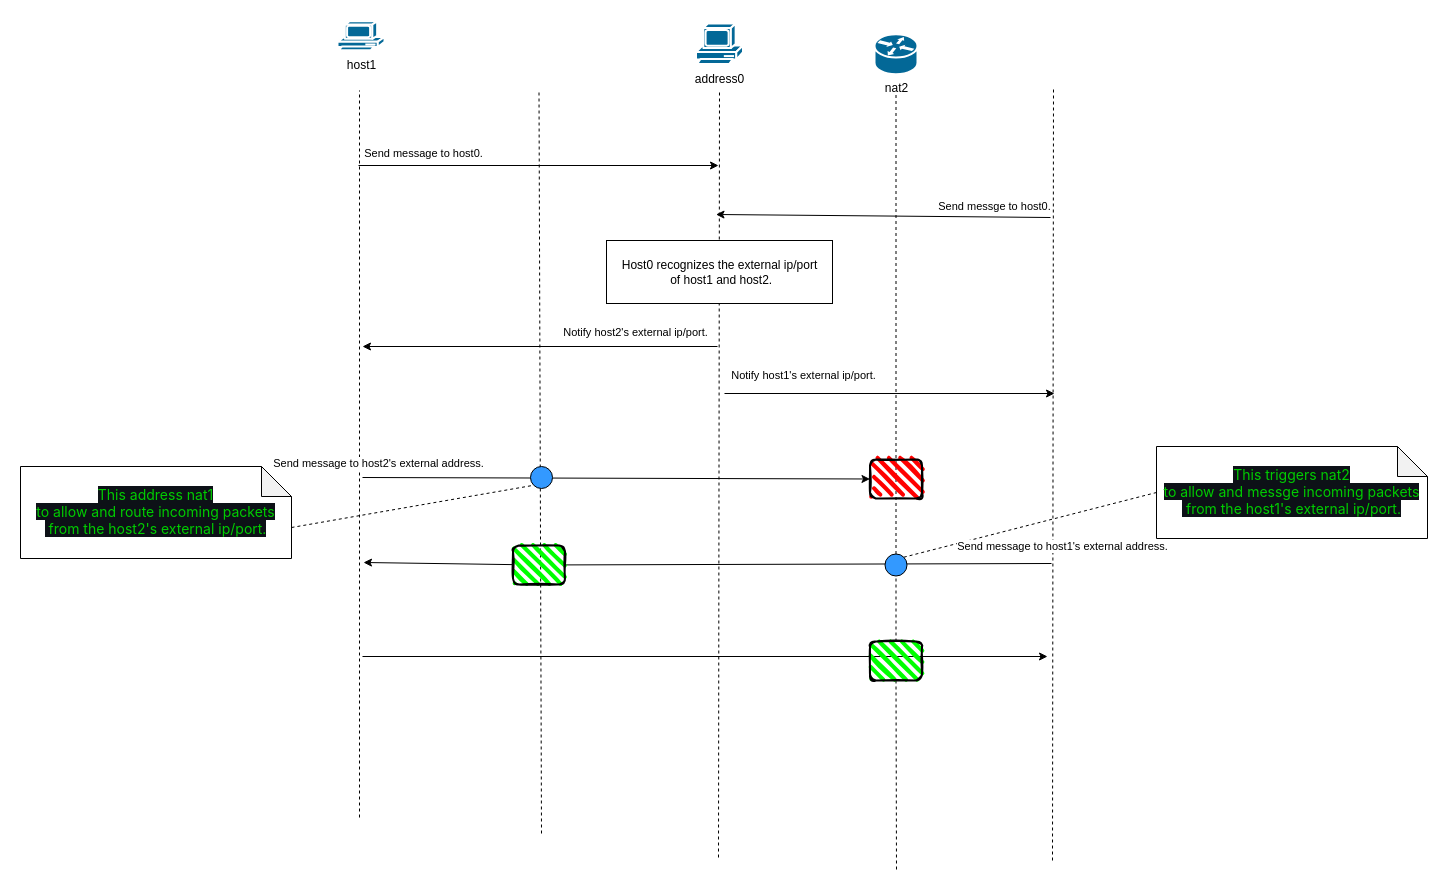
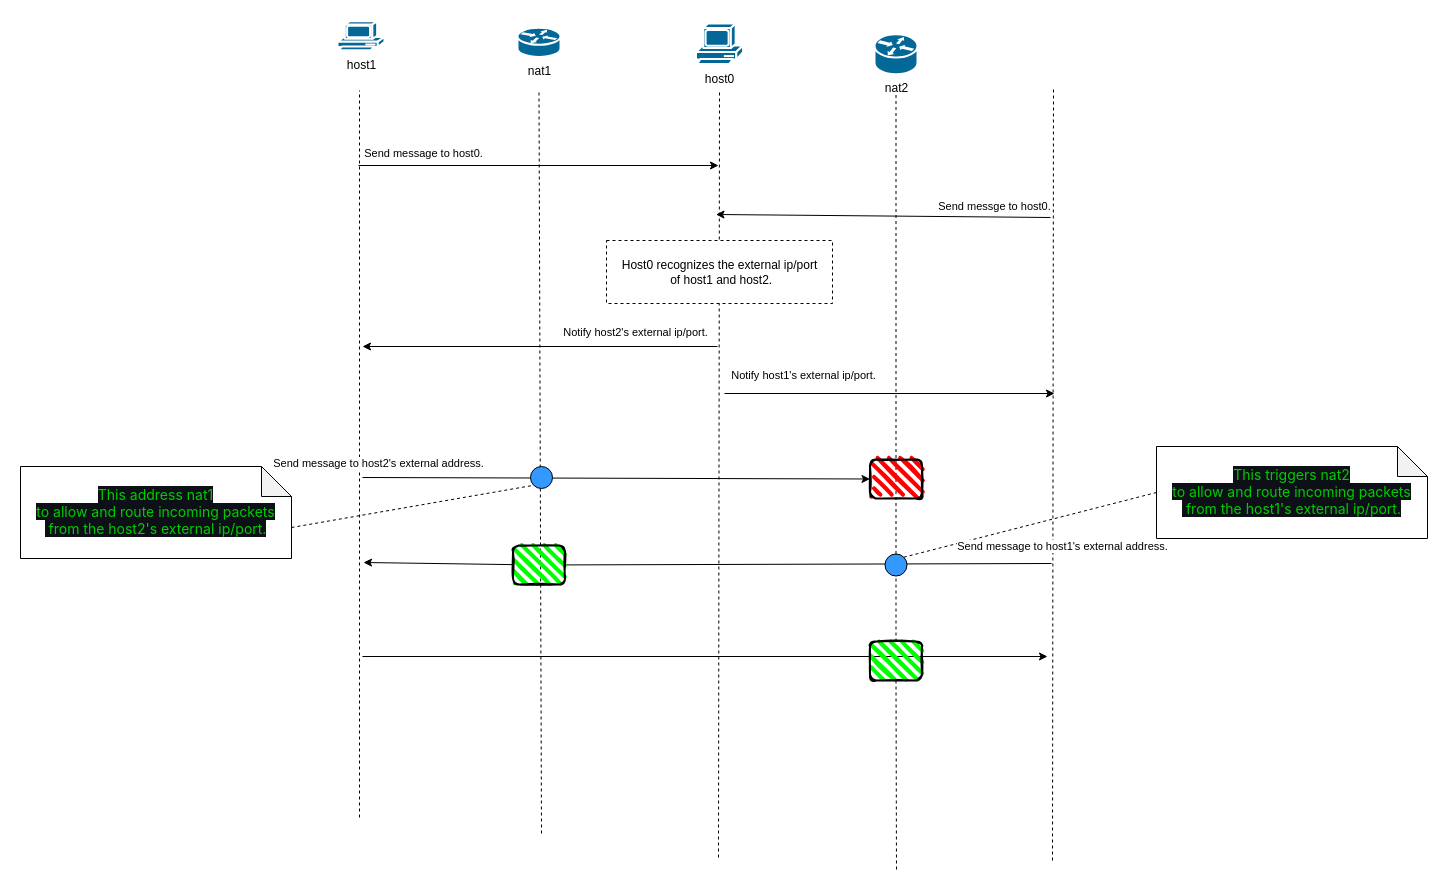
none -> (539, 42)
(720, 80) -> (720, 80)
(720, 272) -> (720, 272)
(1292, 493) -> (1292, 493)
